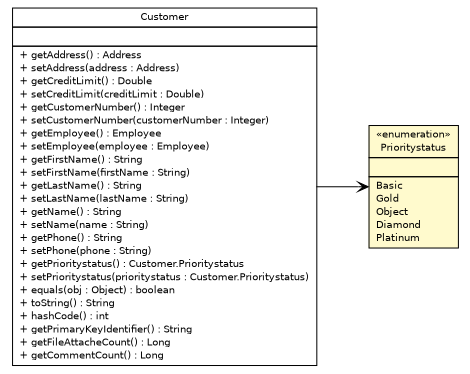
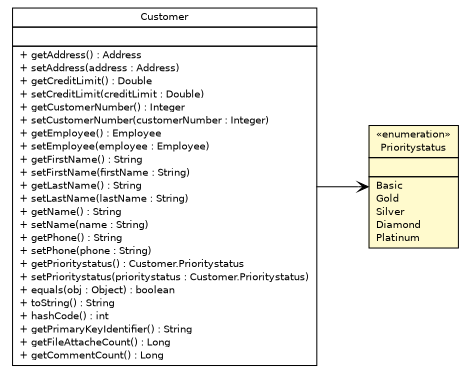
(392, 212) -> (390, 212)
